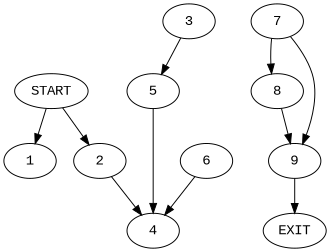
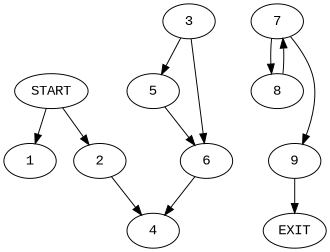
none -> (197, 86)
(285, 121) -> (284, 61)
(153, 156) -> (177, 122)
